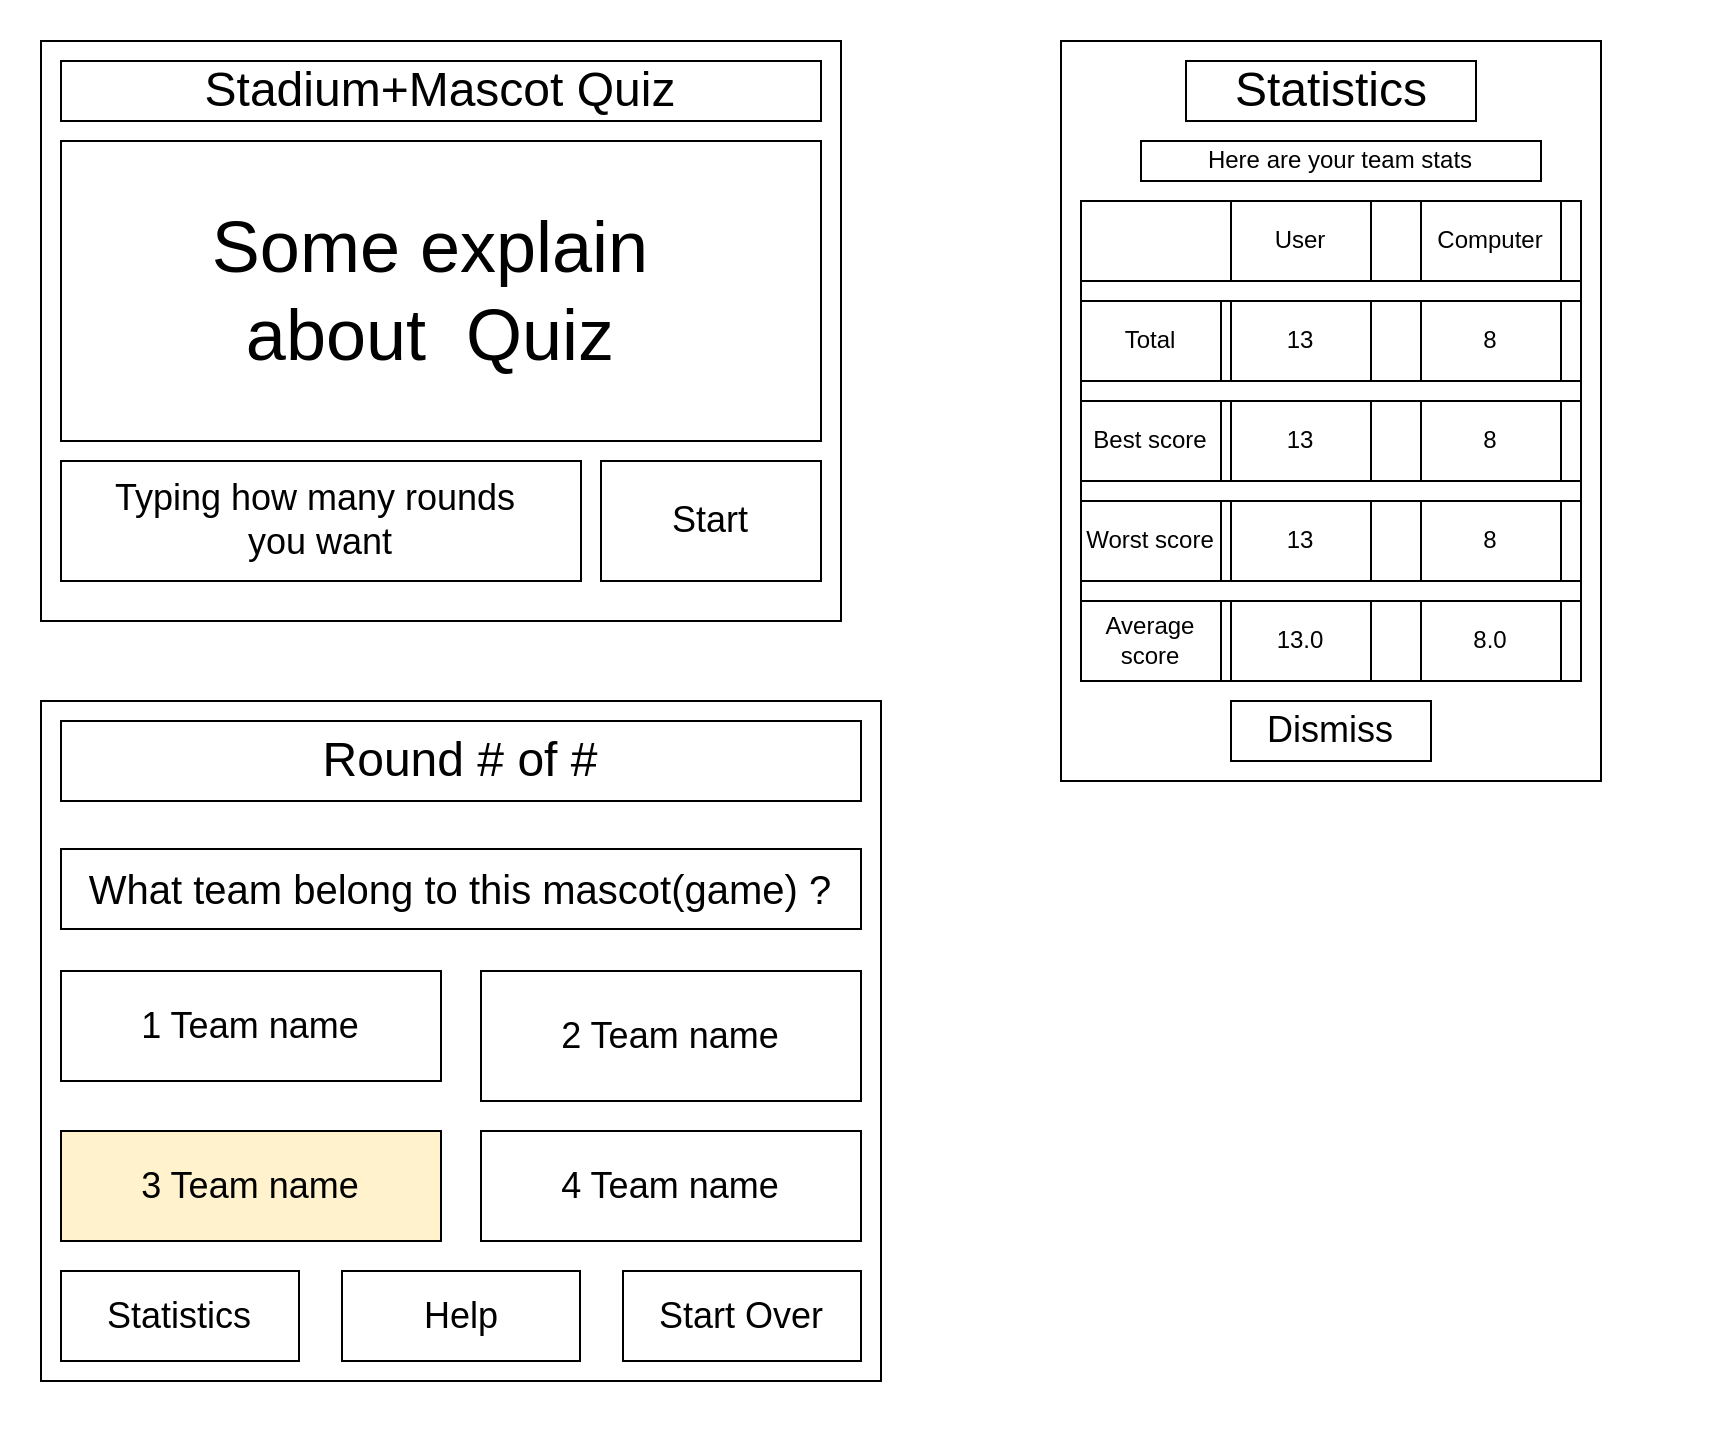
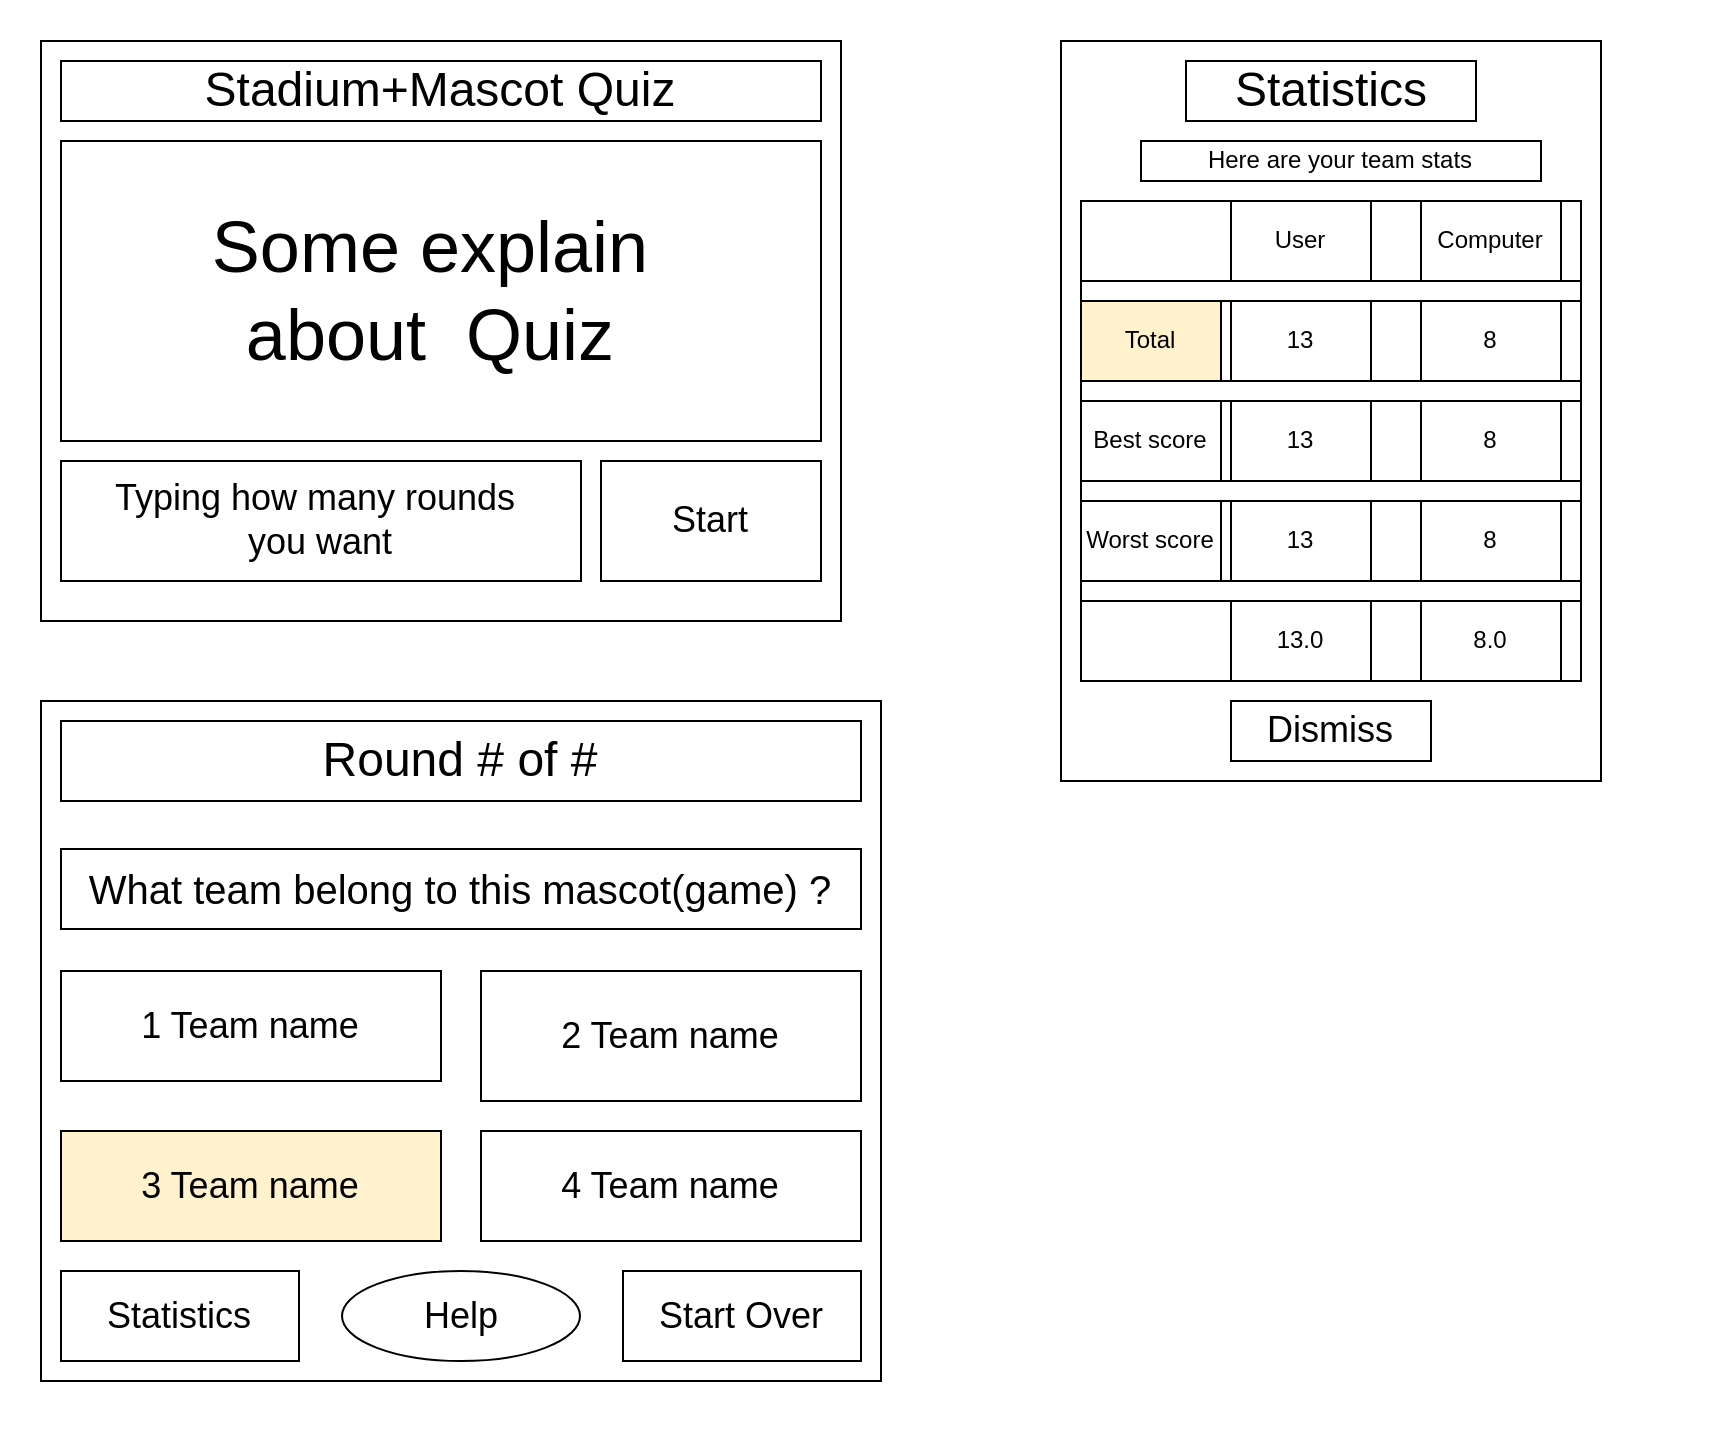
(1151, 341) -> (1151, 341)
(1151, 641) -> none
(461, 1316) -> (461, 1316)
